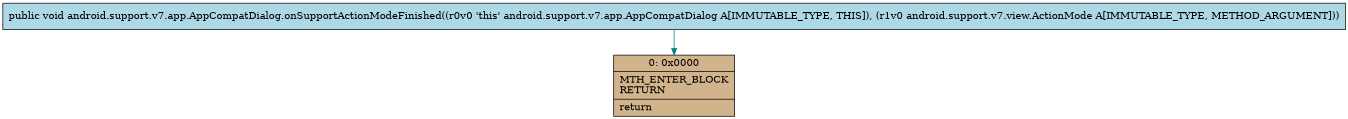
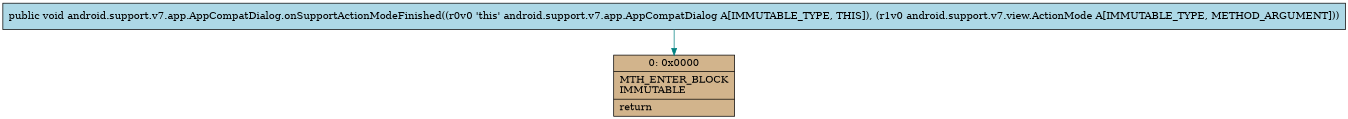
(642, 90) -> (653, 90)
